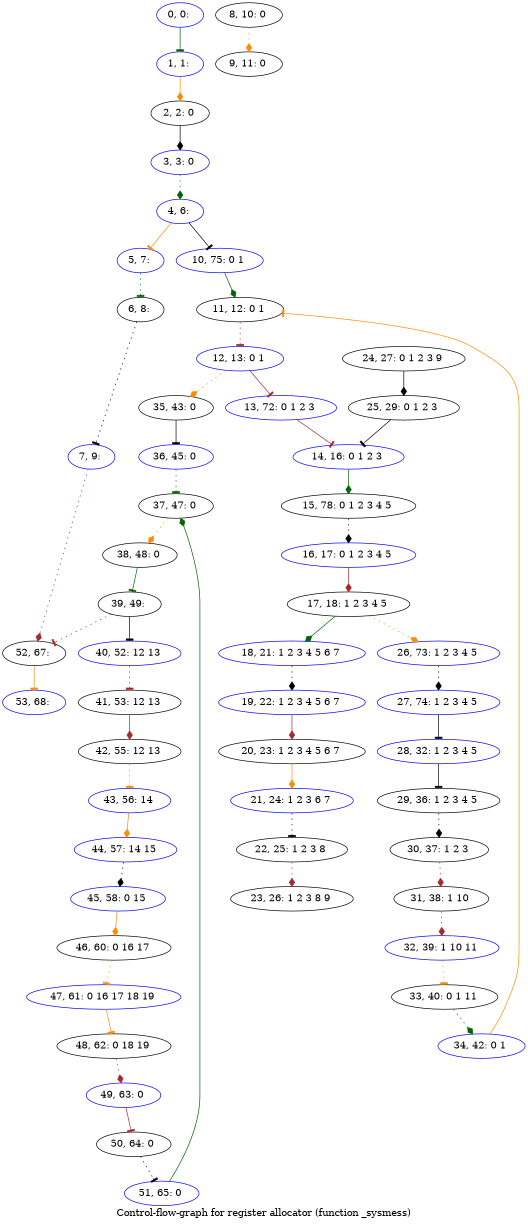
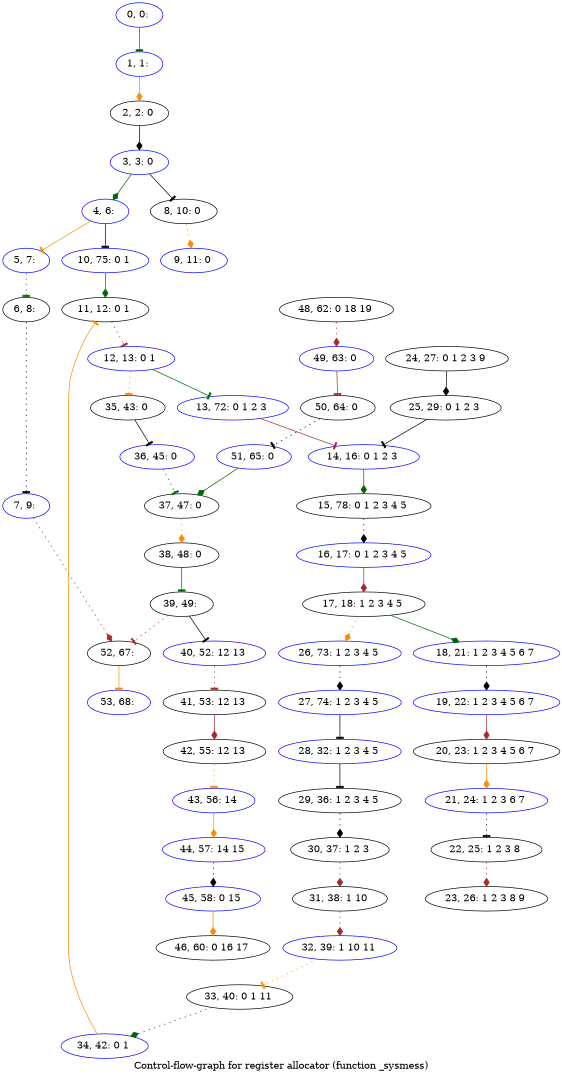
(249, 64) -> (194, 261)
(180, 183) -> (125, 184)
none -> (160, 186)
(211, 381) -> (130, 382)
(259, 382) -> (180, 382)
(104, 997) -> none
